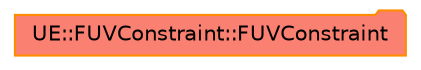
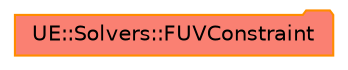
(210, 35) -> (174, 35)
